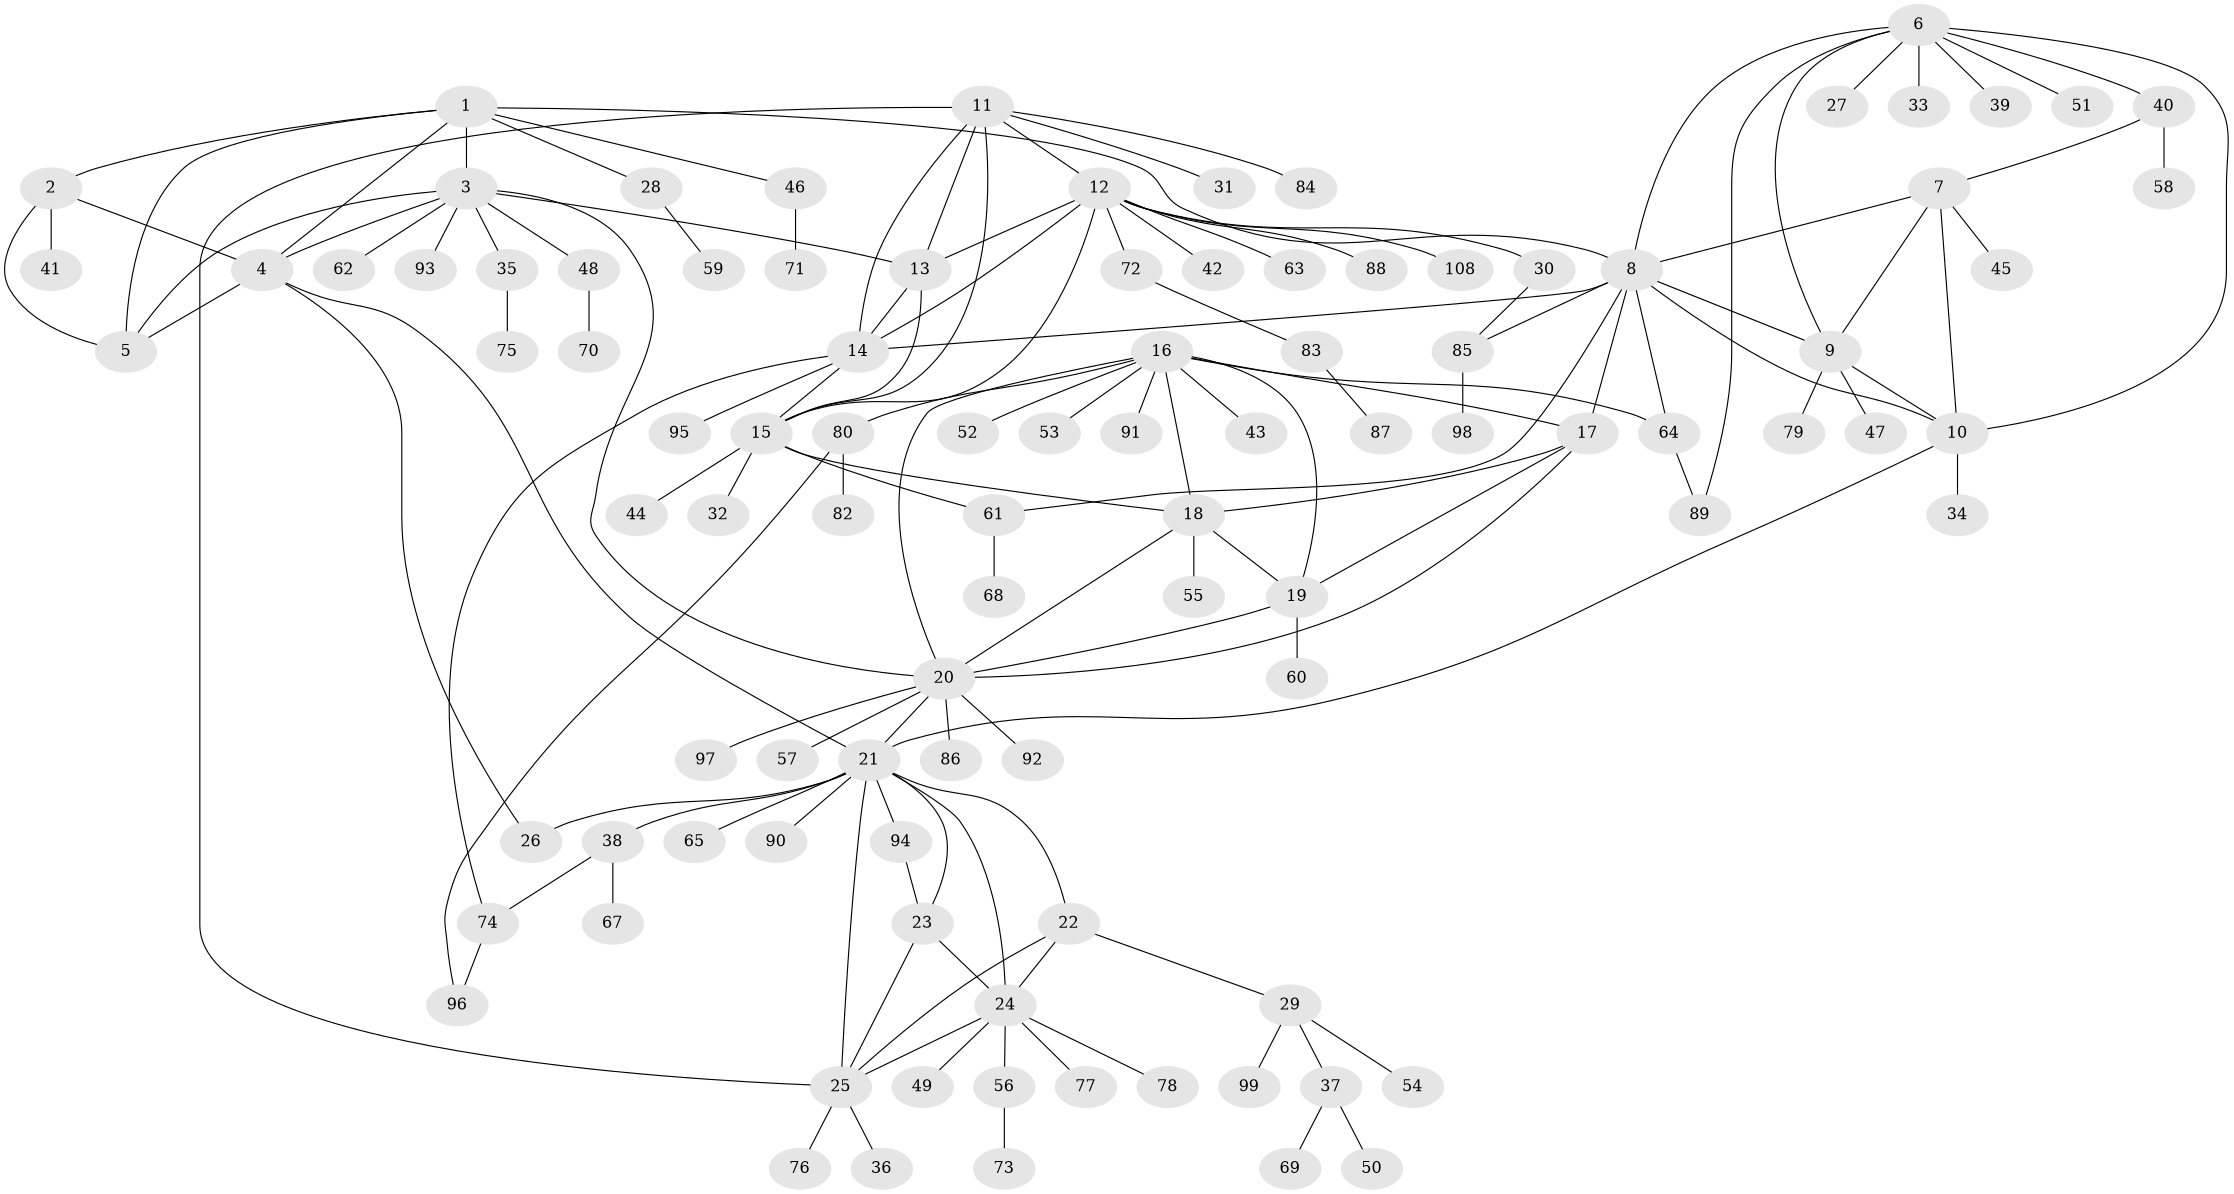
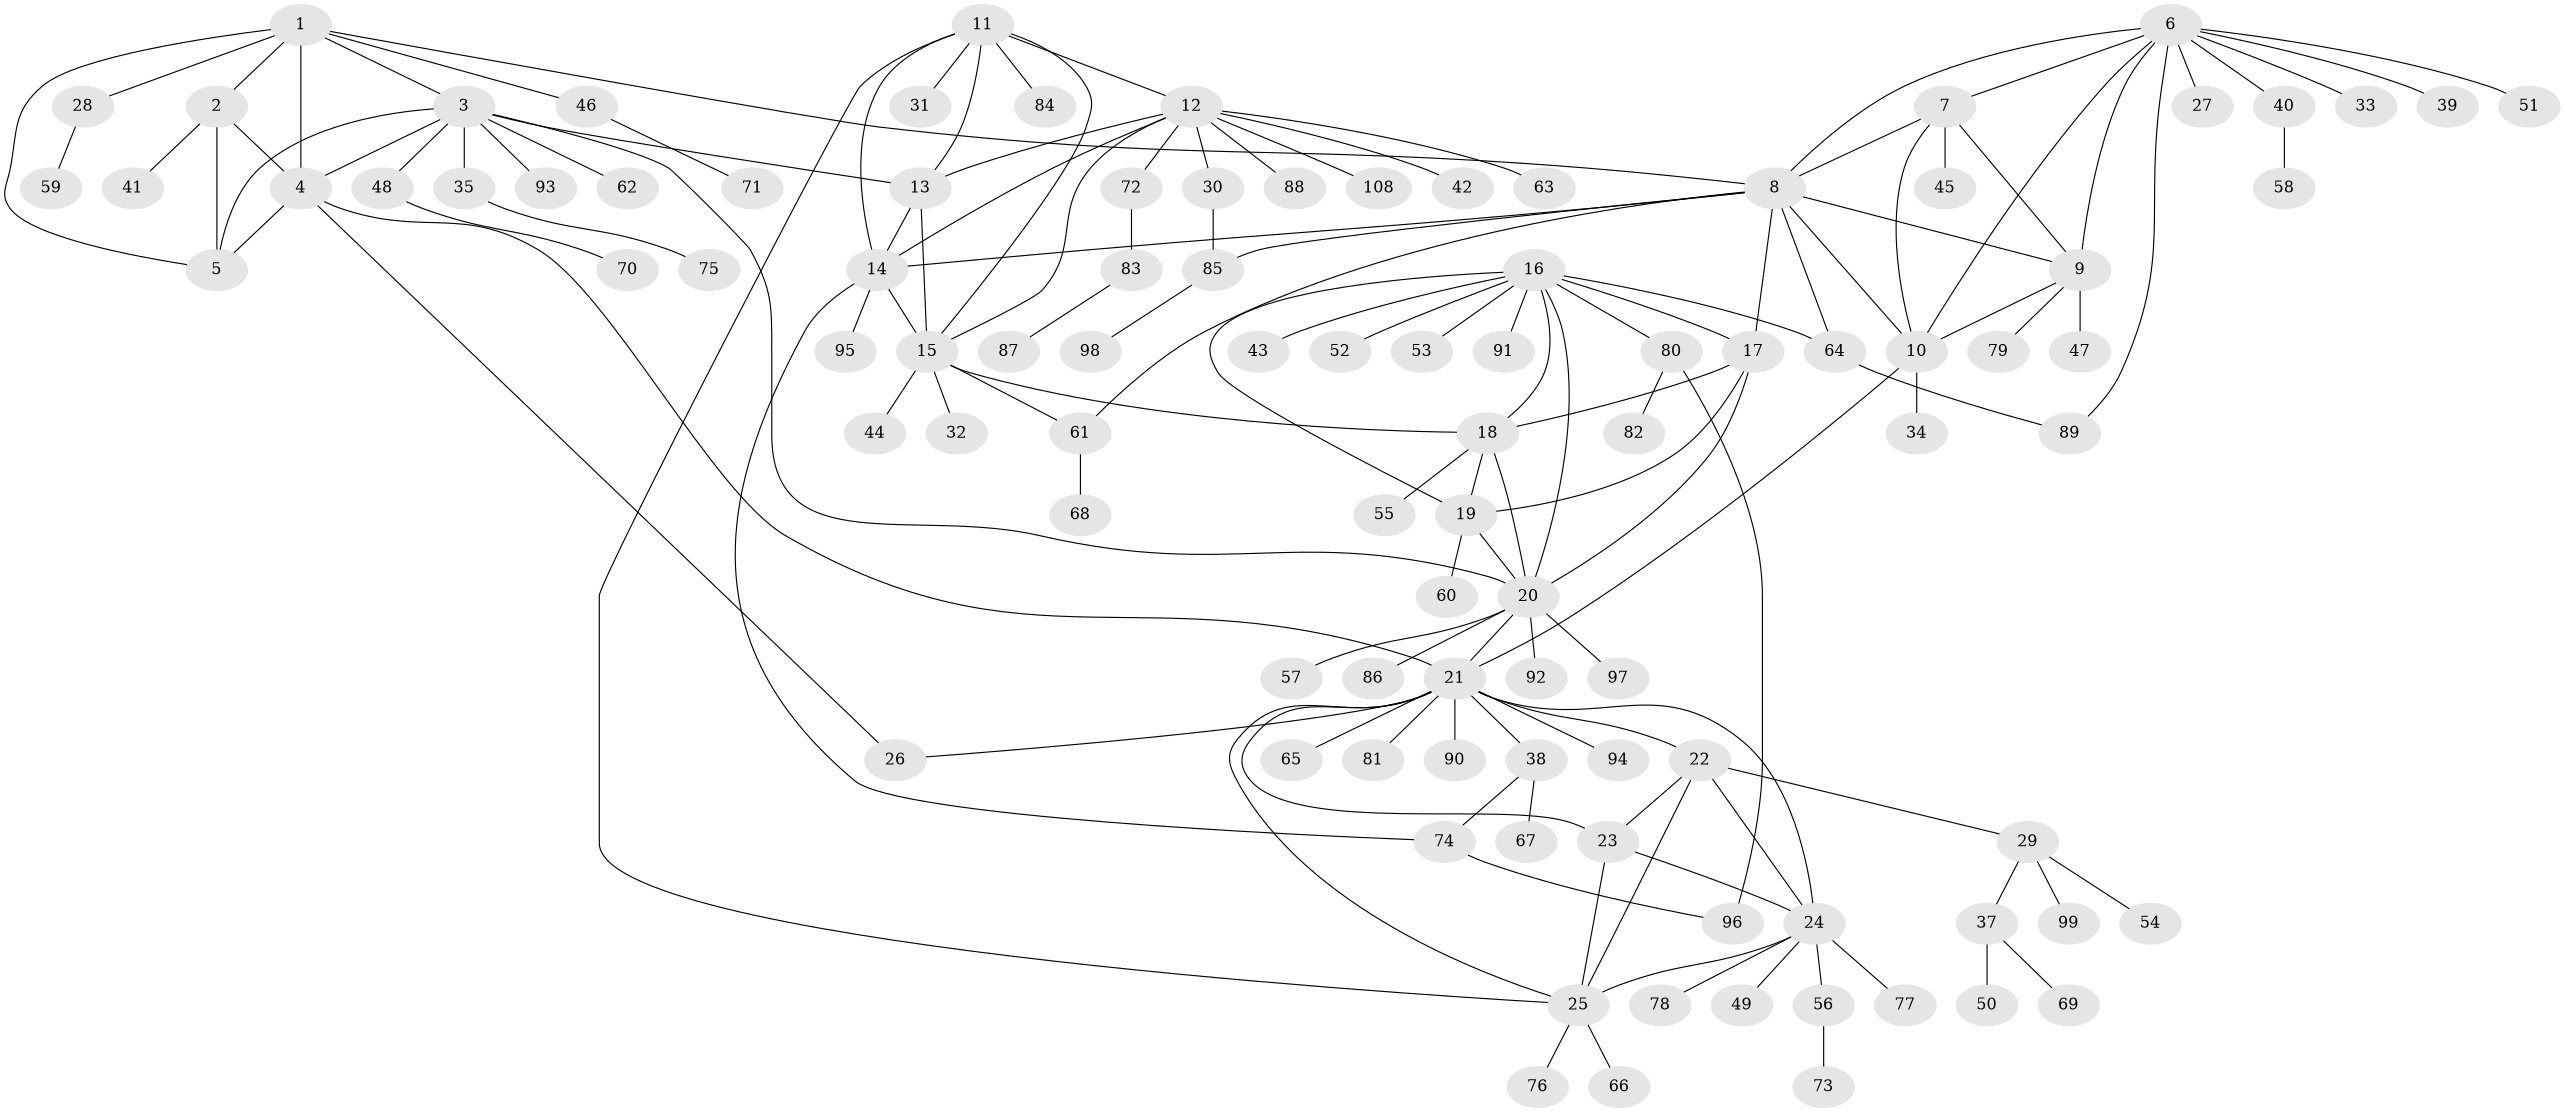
(2054, 152) -> (2058, 66)
none -> (1373, 760)
(912, 883) -> (1654, 801)
(882, 1169) -> (1619, 1087)
